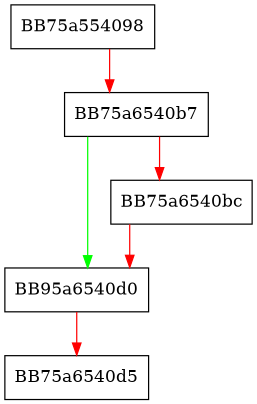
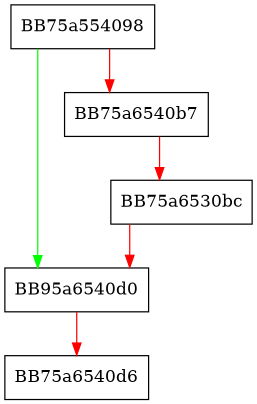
(88, 196) -> (38, 152)
(181, 202) -> (181, 202)
(77, 378) -> (77, 378)
